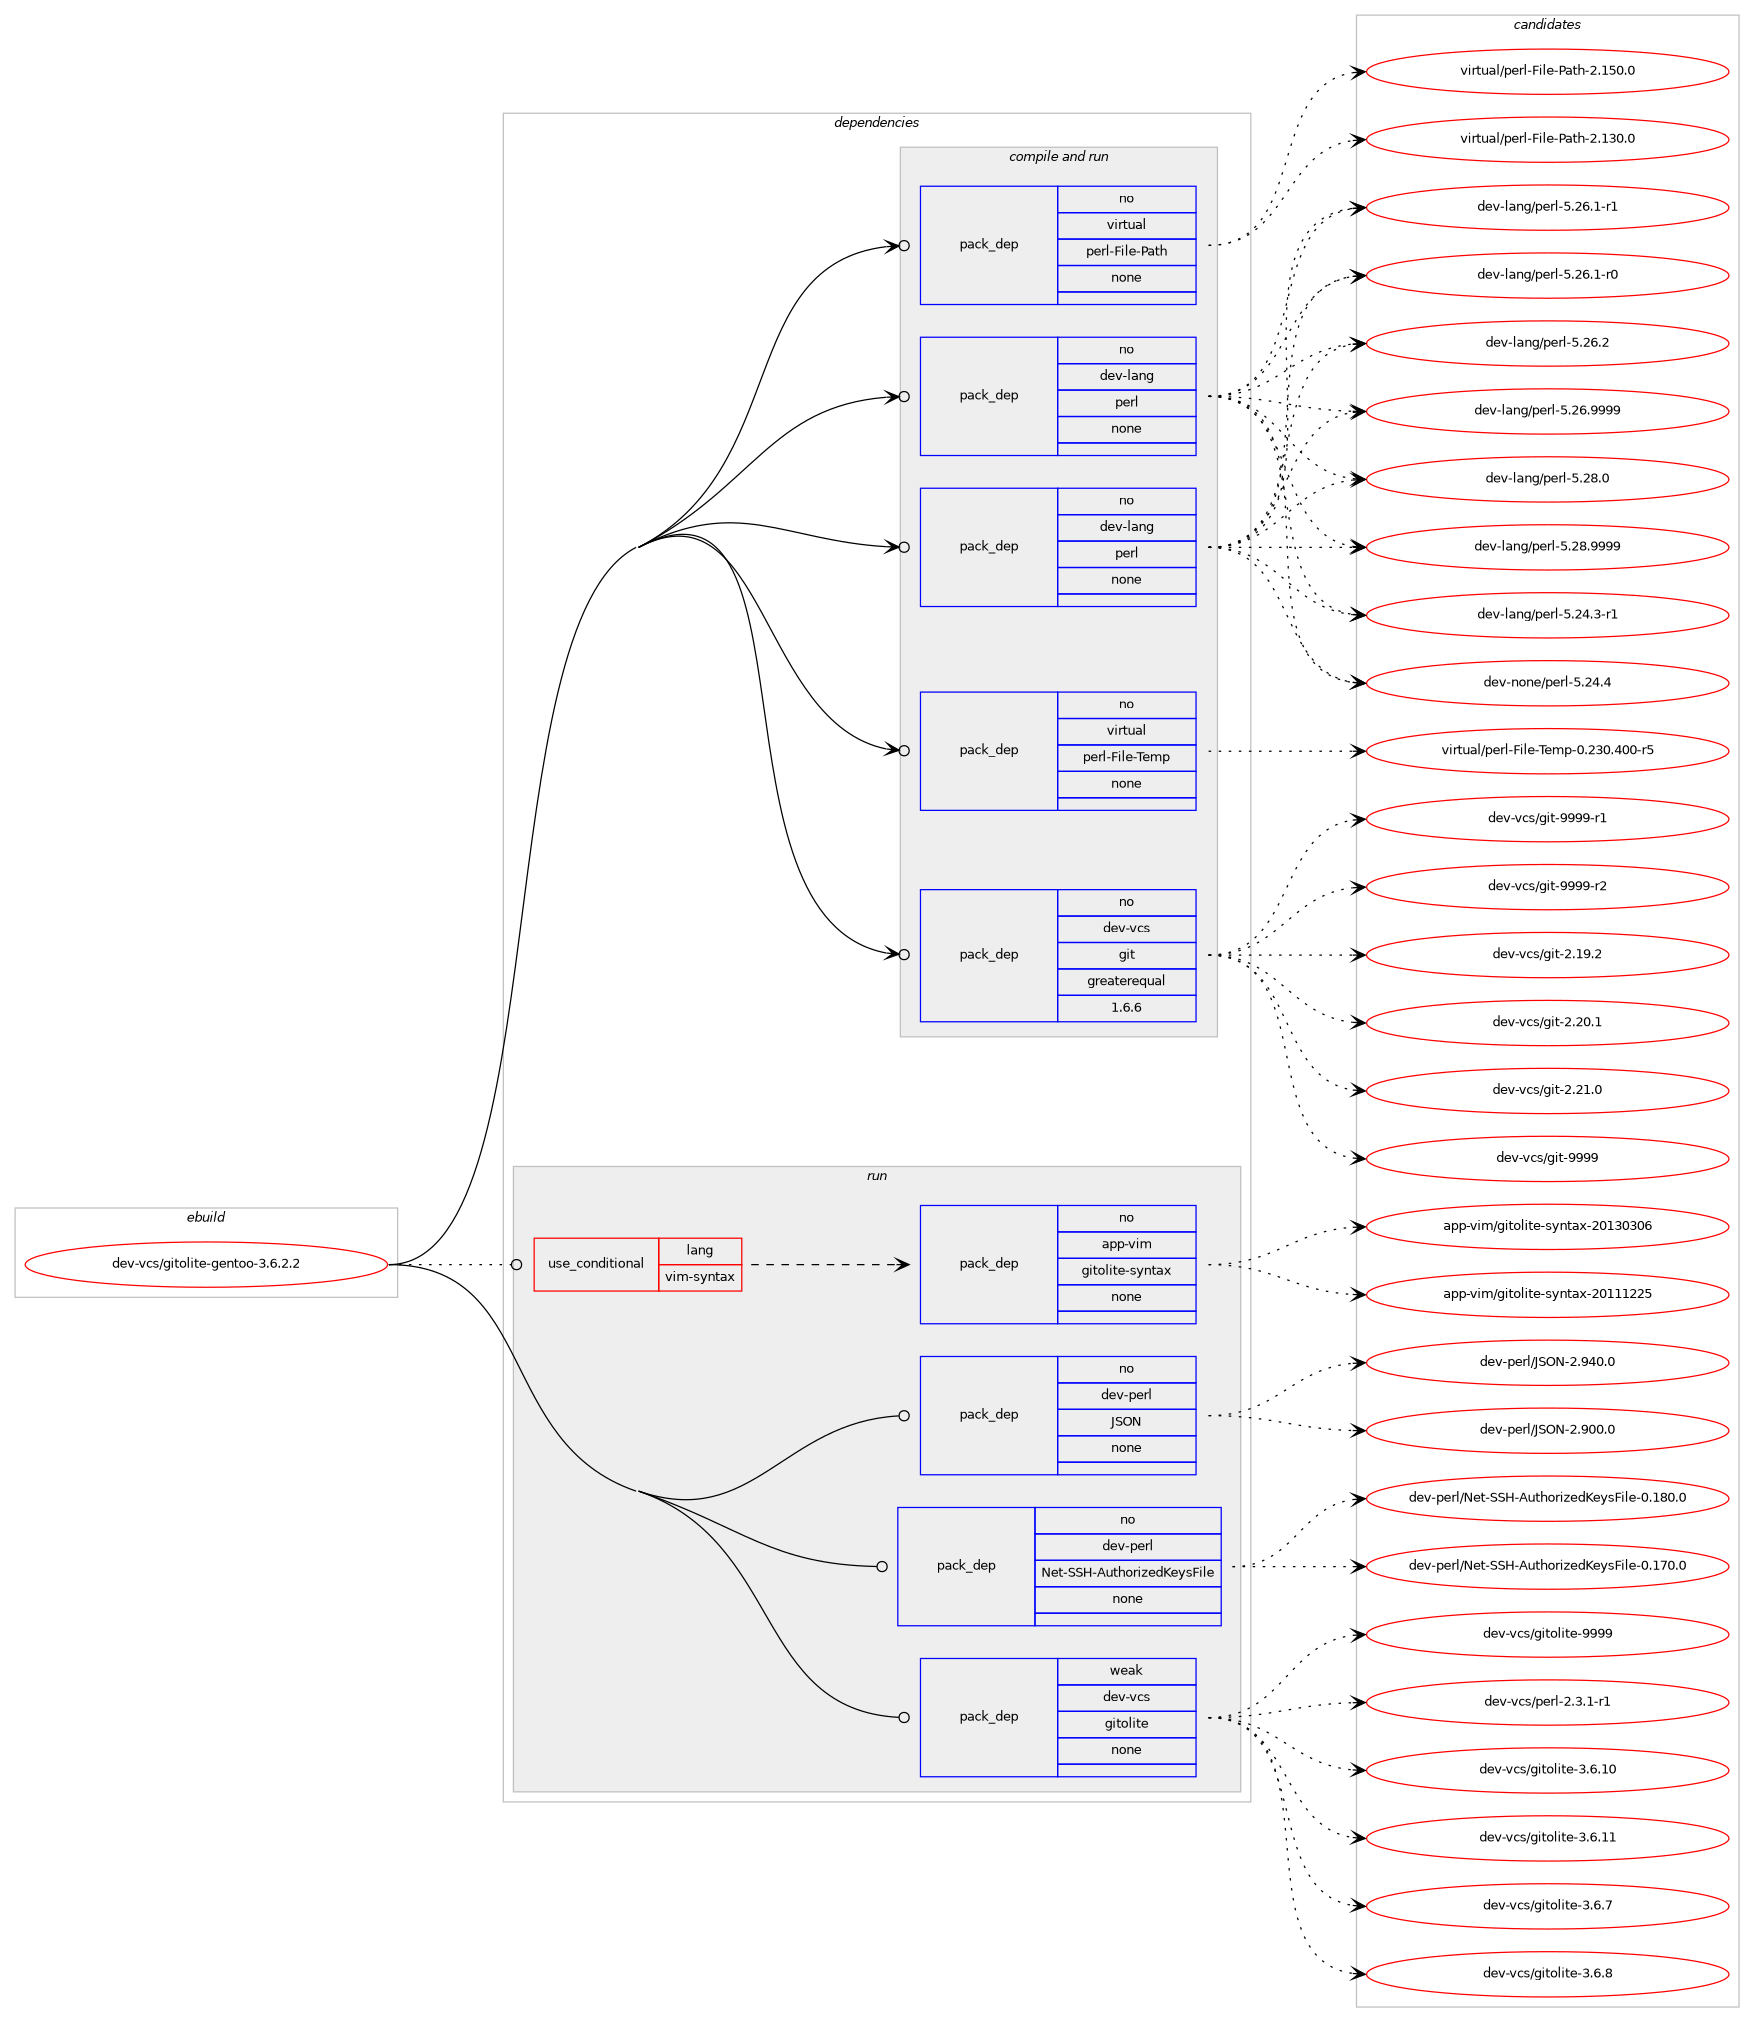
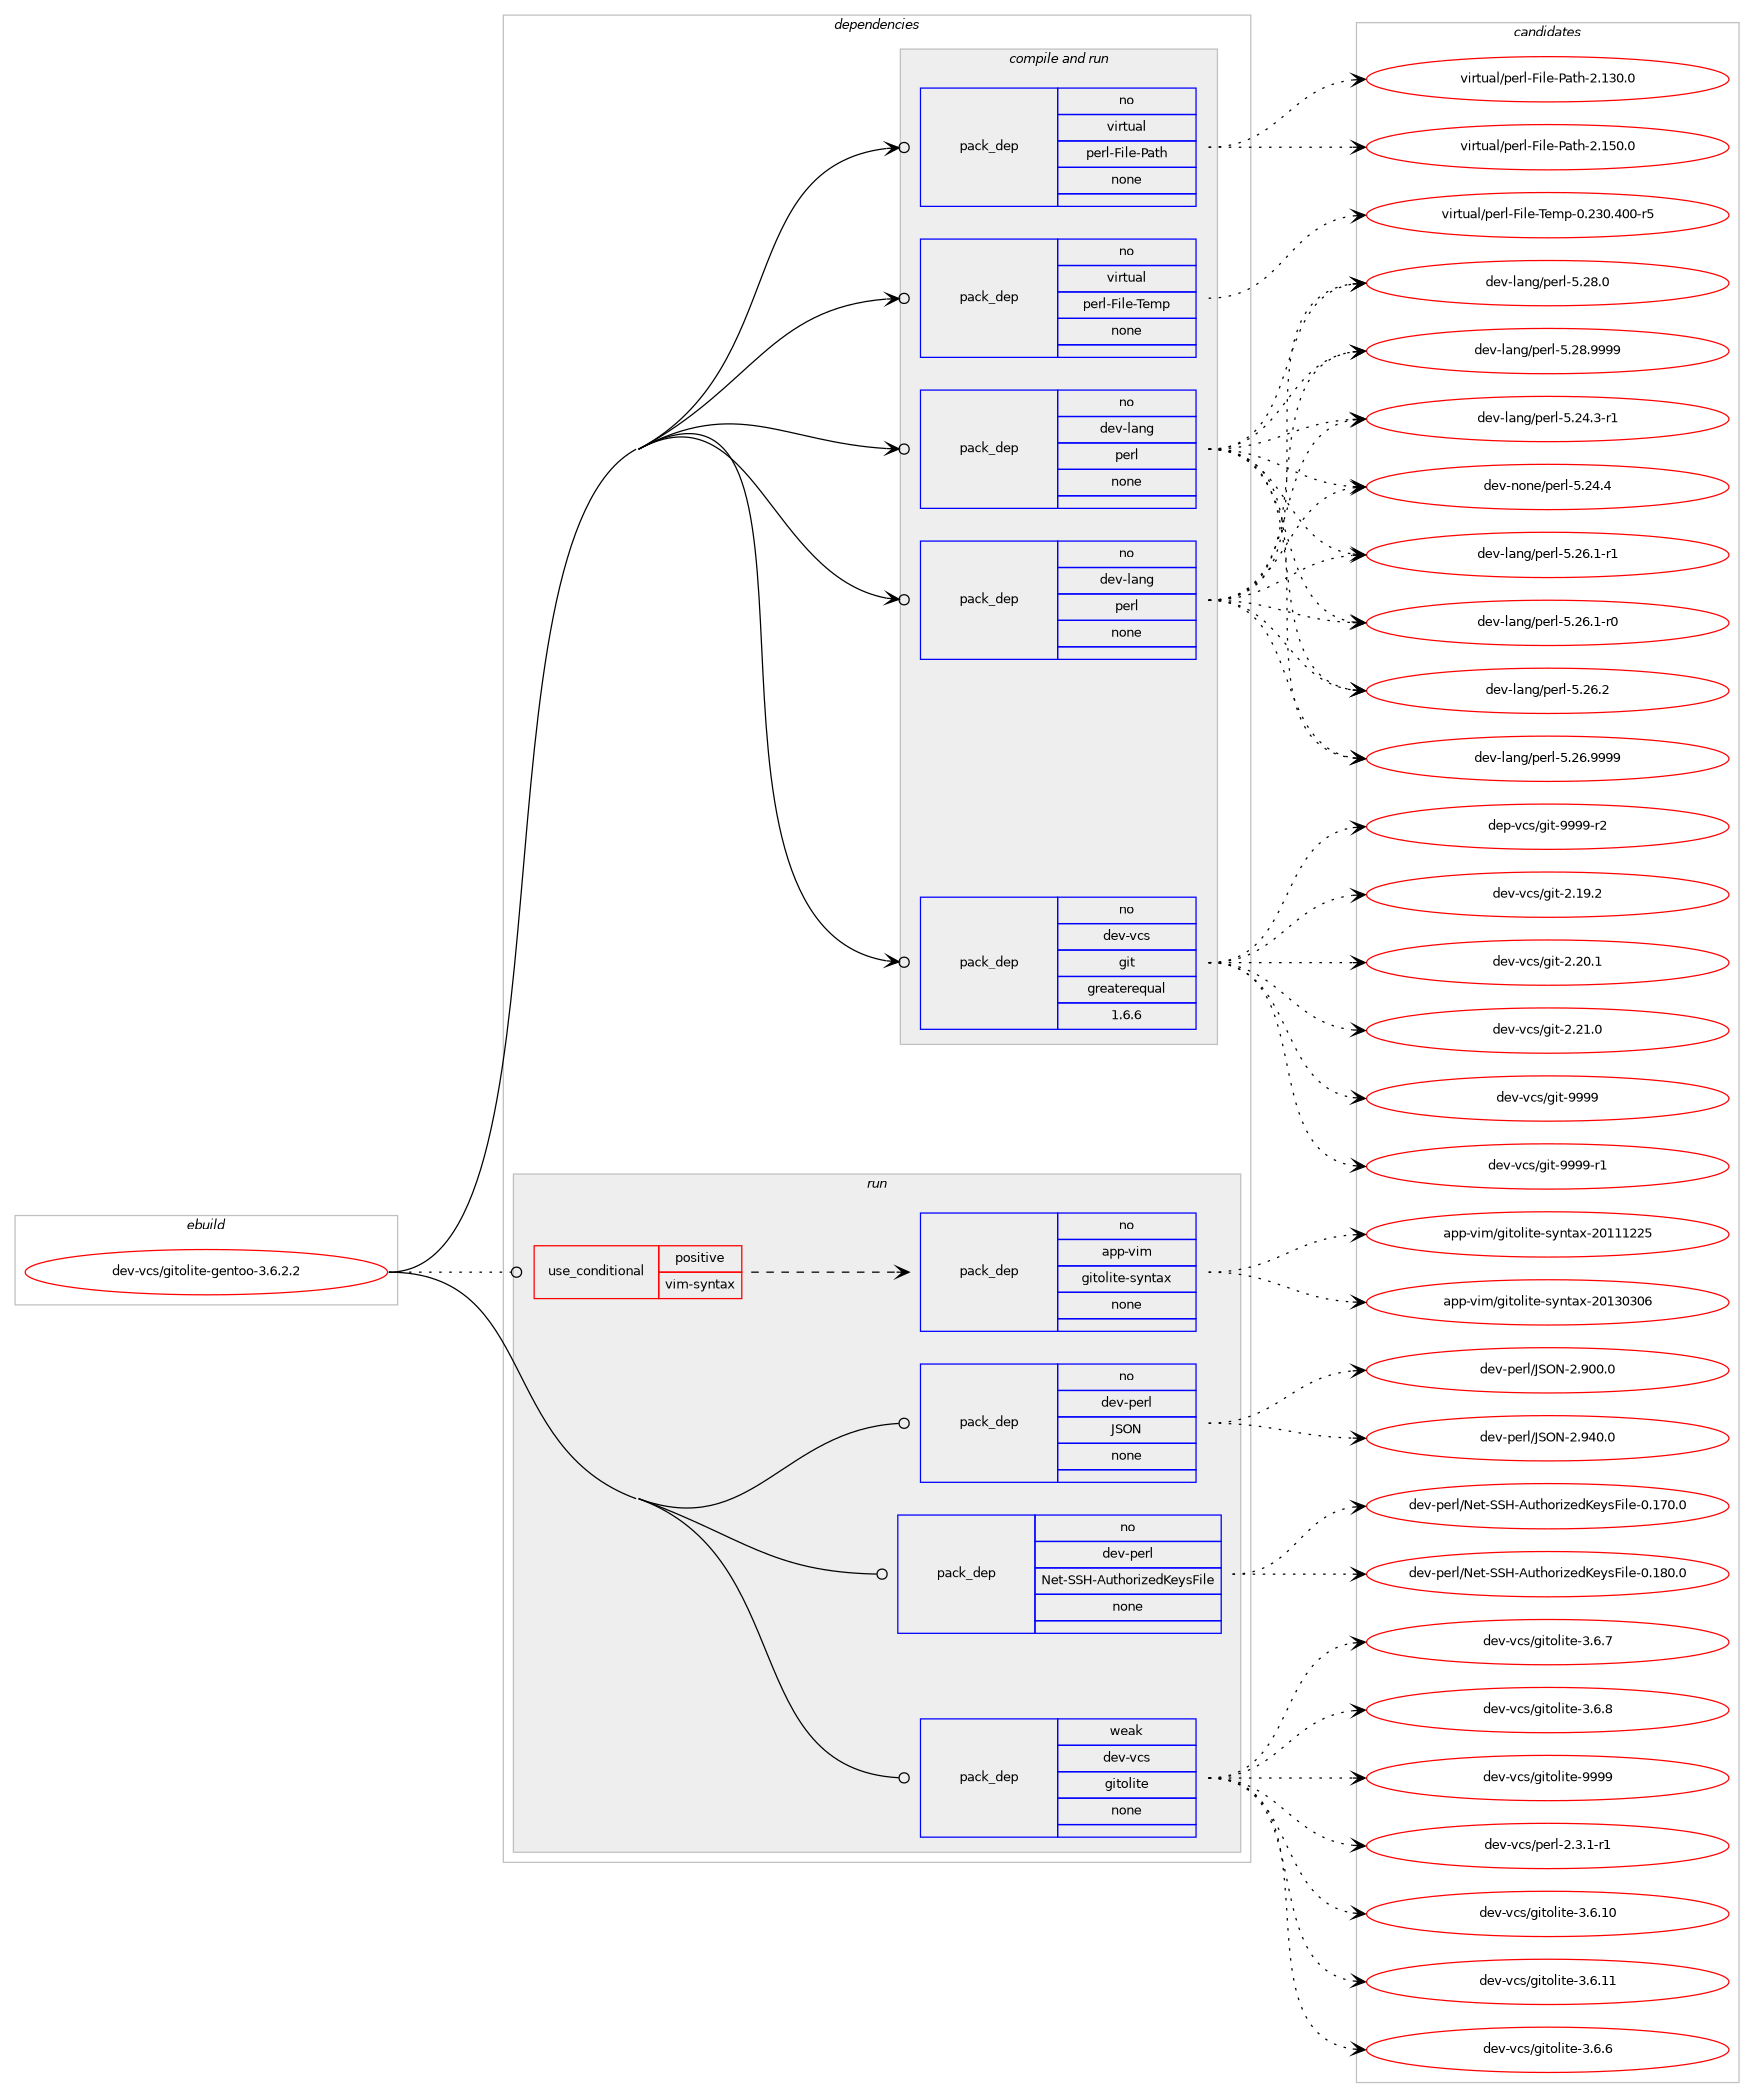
(1548, 887) -> (1548, 827)
(700, 1251) -> (700, 1258)
none -> (1548, 2050)
